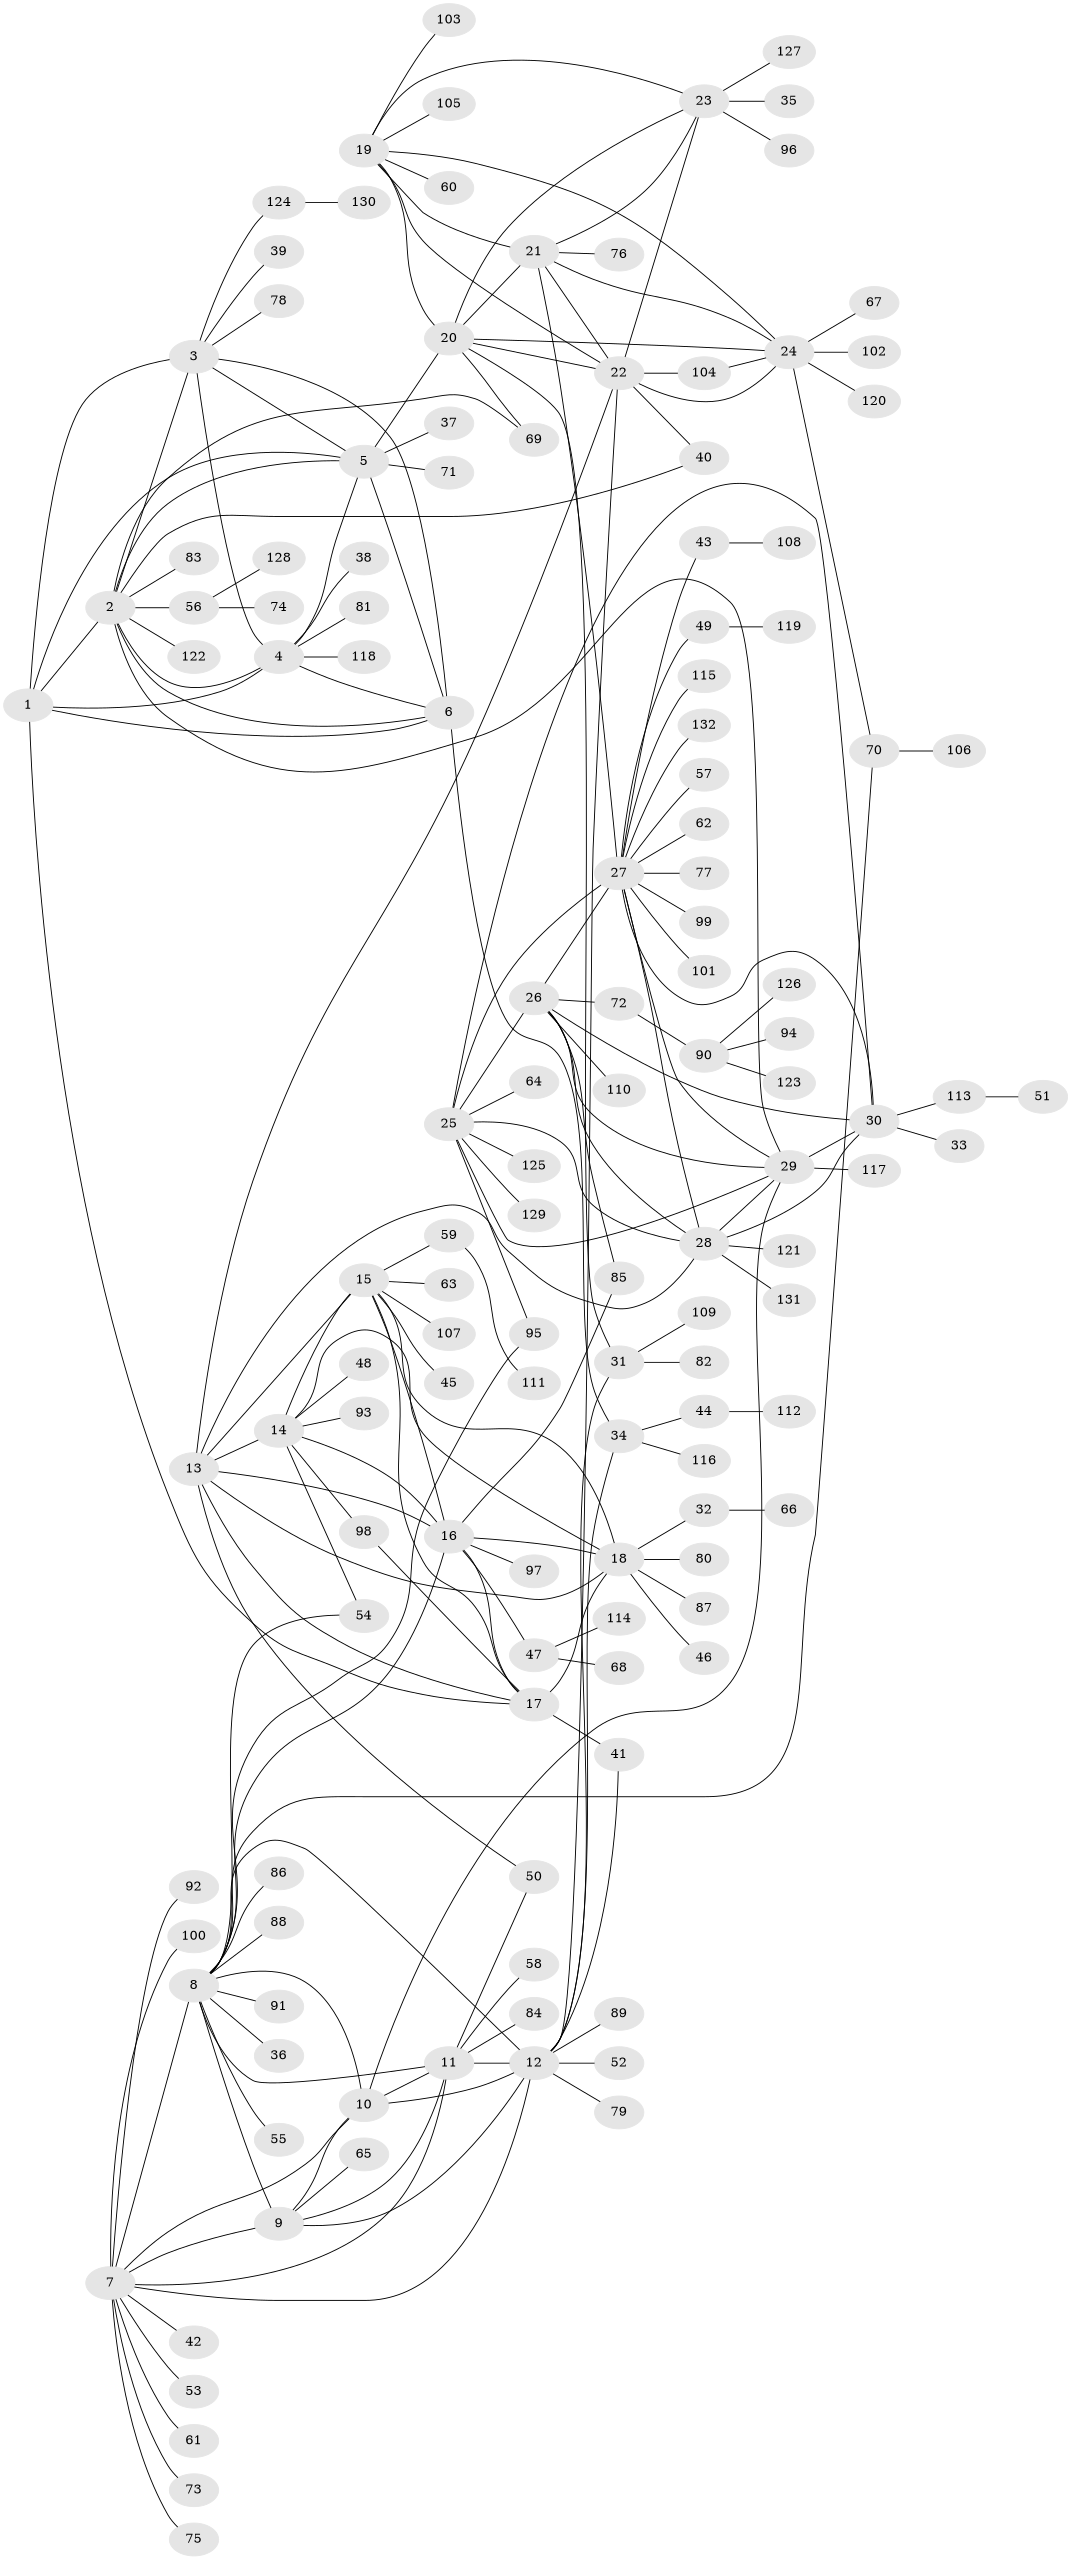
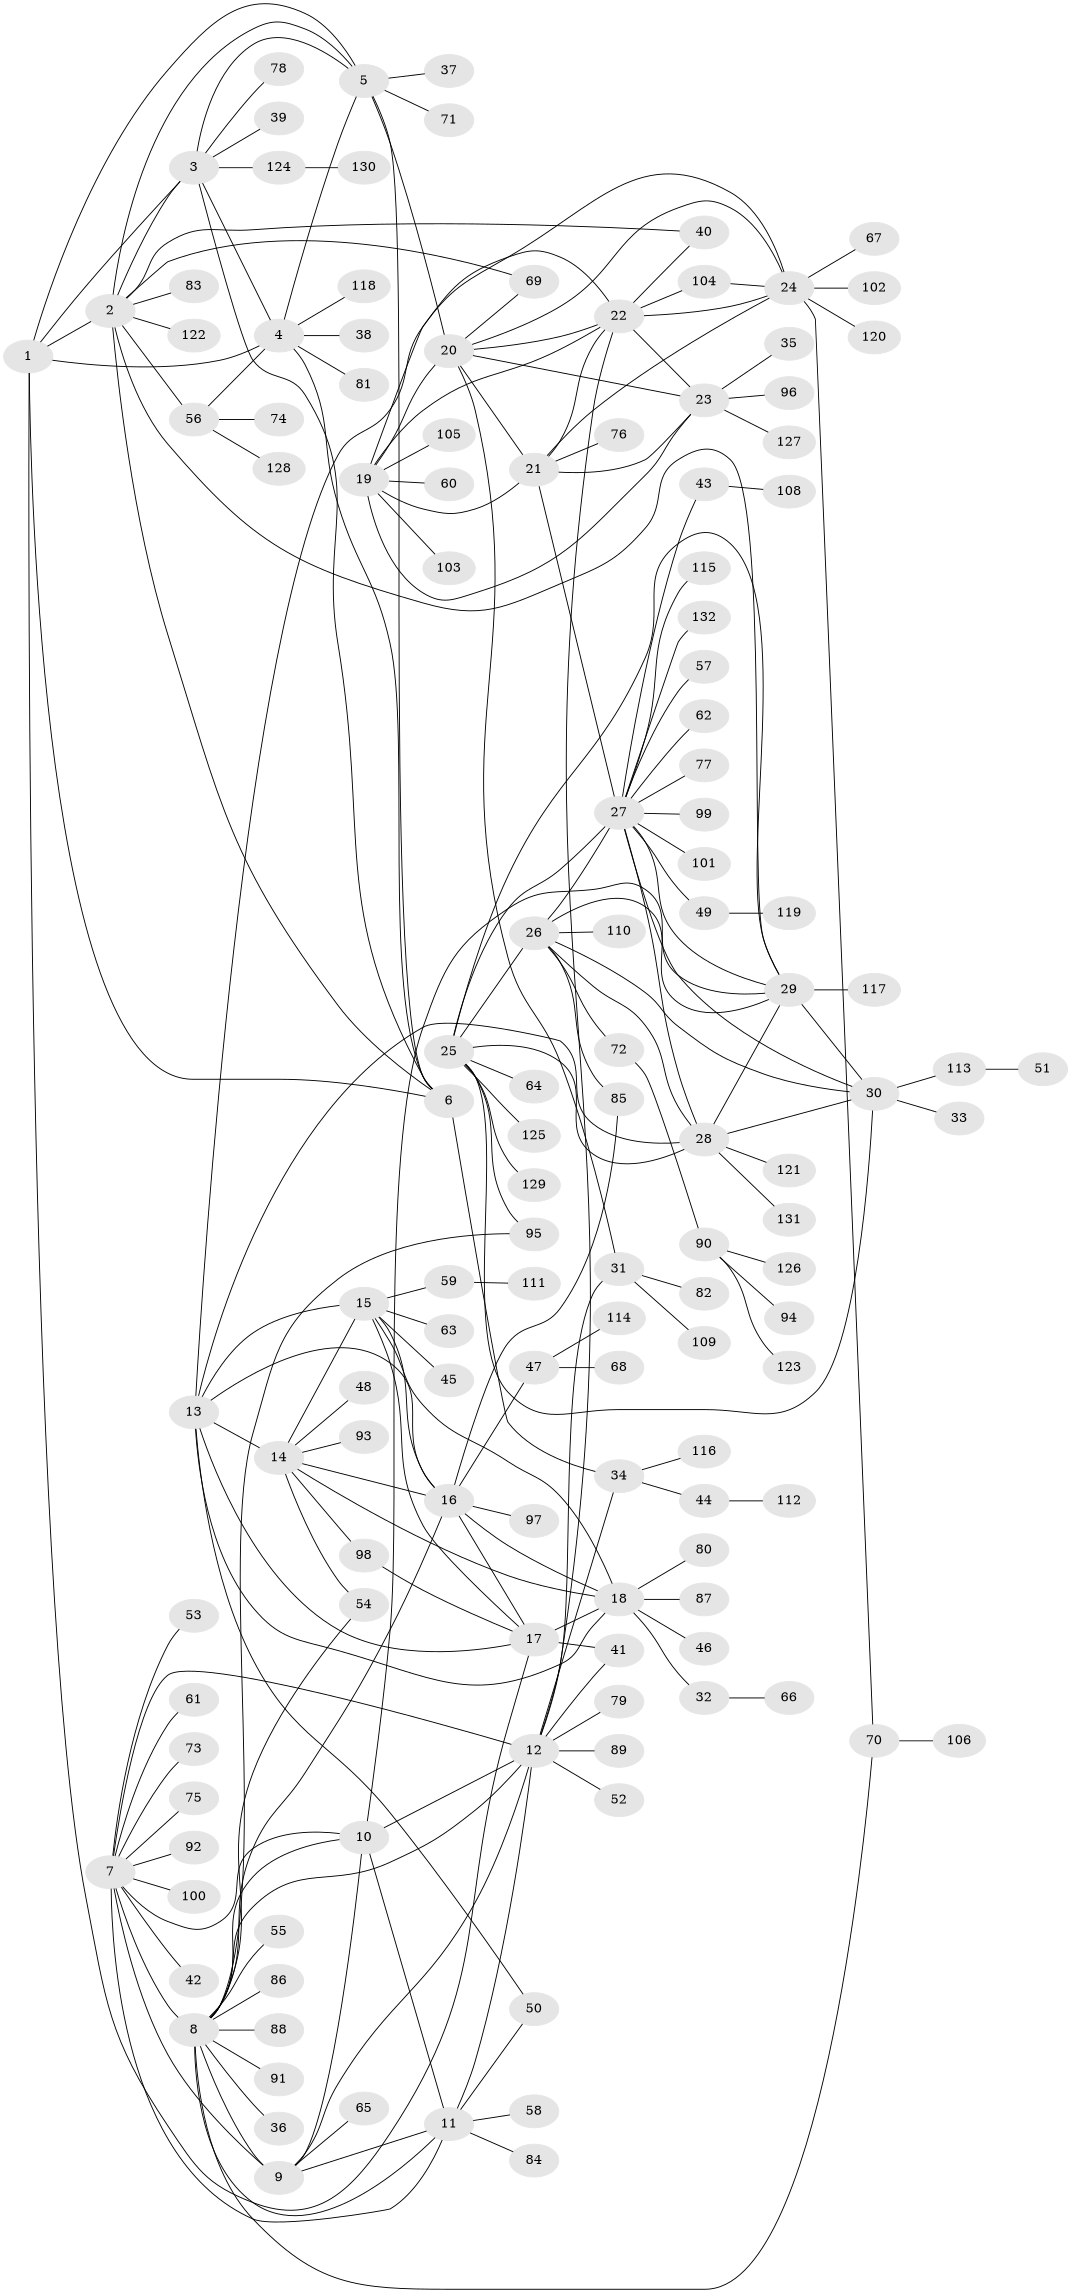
(177, 685) -> (237, 378)
(449, 1334) -> none
